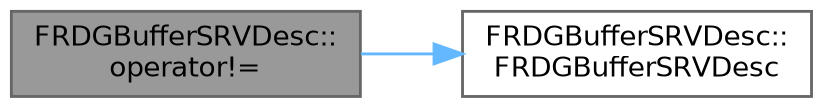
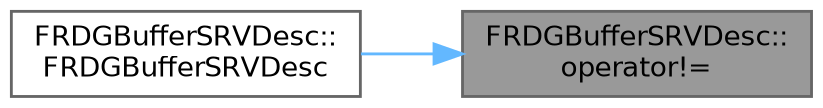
(397, 54) -> (397, 54)
